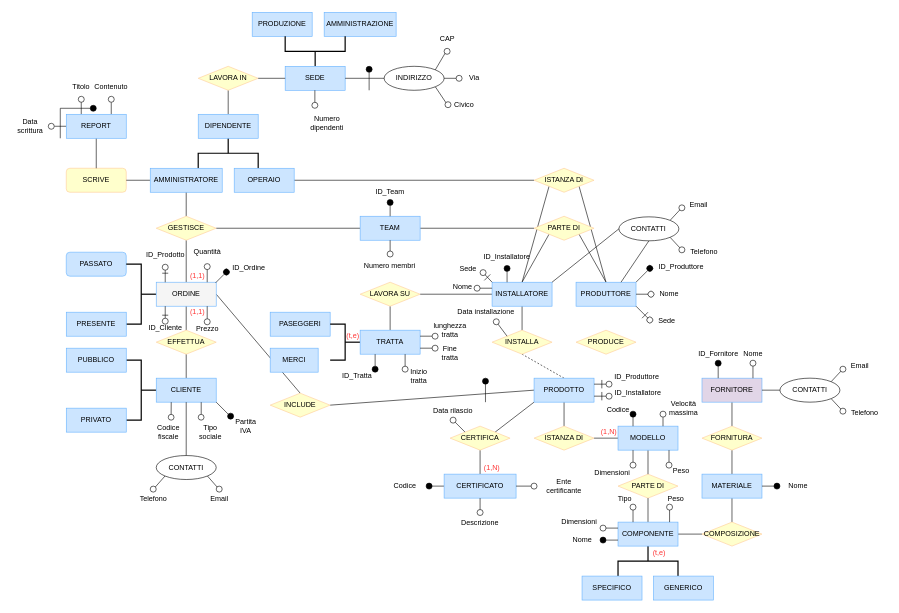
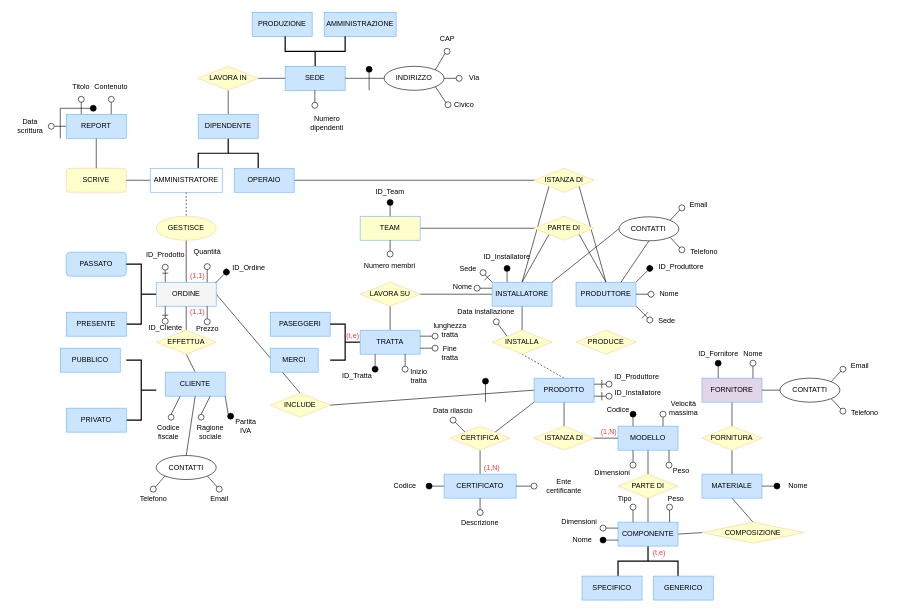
(186, 180) -> (186, 180)
(186, 203) -> (186, 203)
(186, 228) -> (186, 228)
(288, 228) -> none
(390, 228) -> (390, 228)
(96, 360) -> (90, 360)
(186, 390) -> (195, 384)
(211, 432) -> (211, 432)
(732, 534) -> (753, 533)
